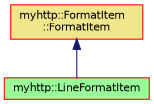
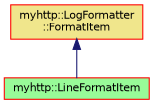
(77, 22) -> (77, 22)
